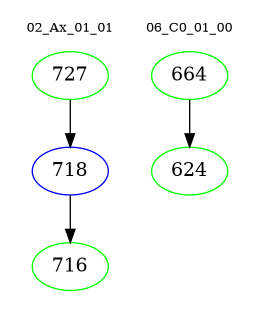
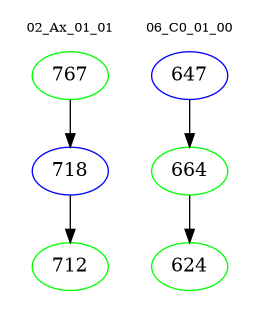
(70, 76) -> (70, 76)
none -> (190, 76)
(70, 267) -> (70, 267)
